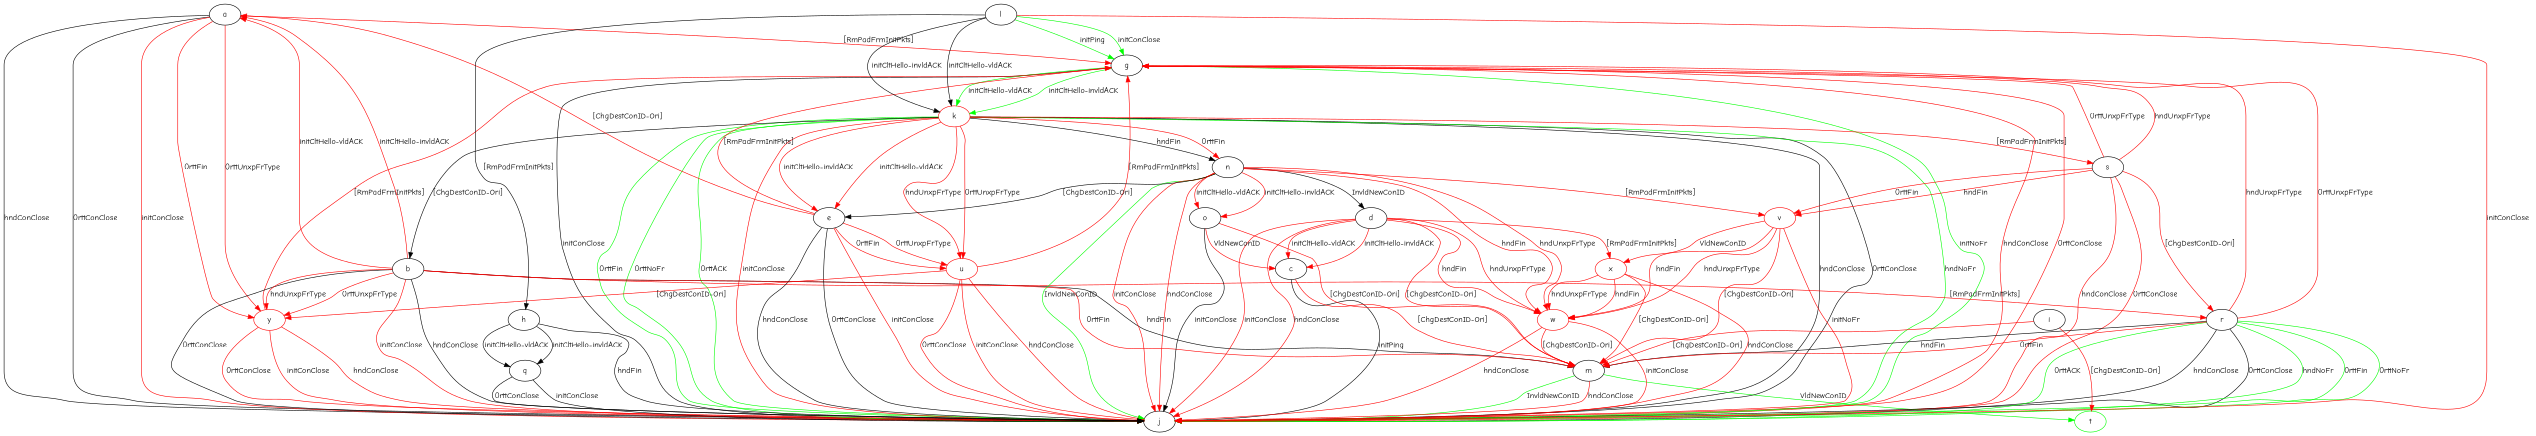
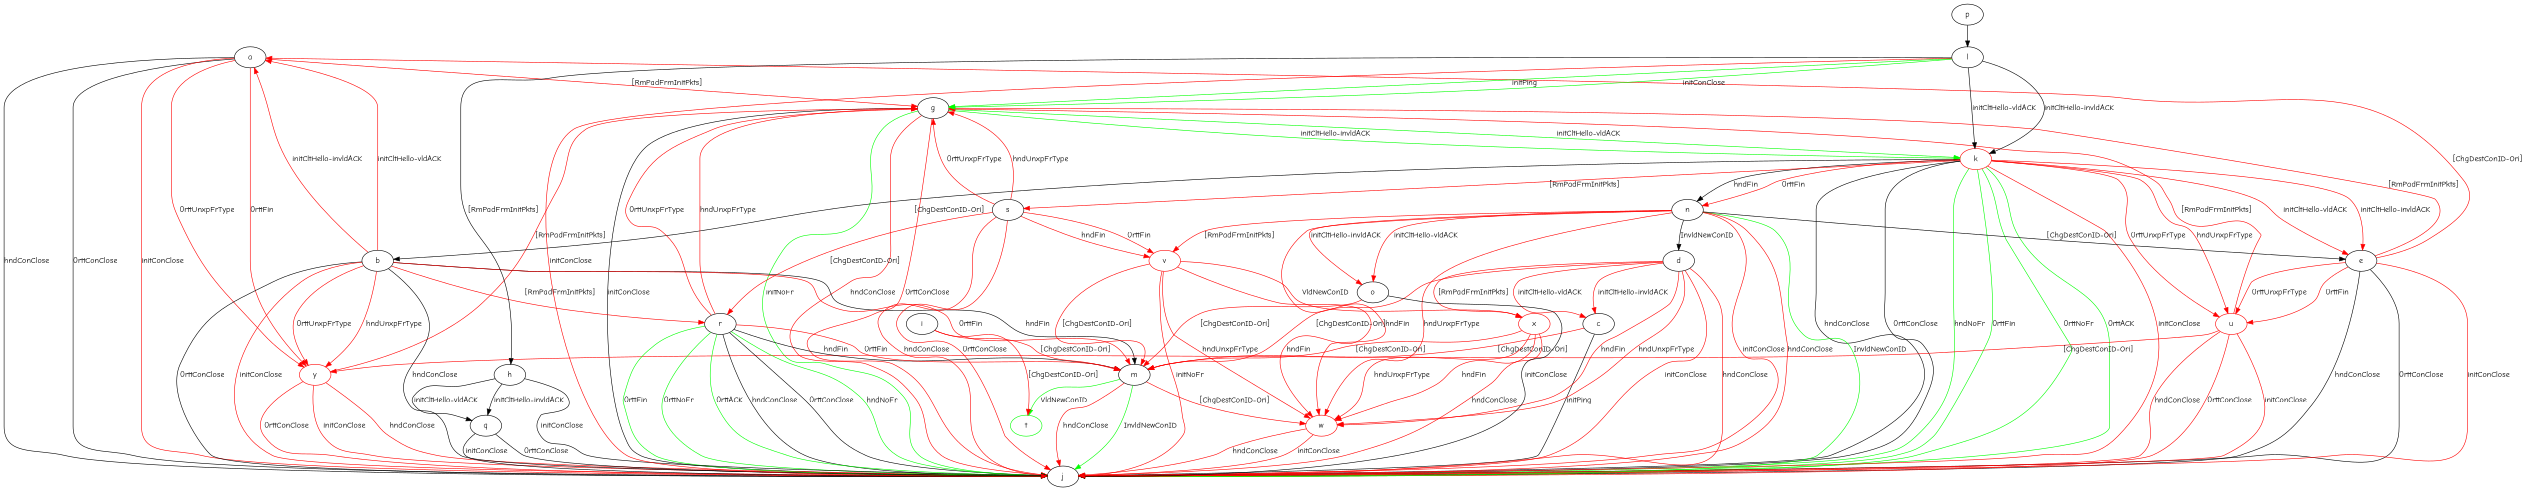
none -> (1968, 15)
(1230, 259) -> none
(1542, 348) -> (1221, 410)
(631, 371) -> (563, 426)
